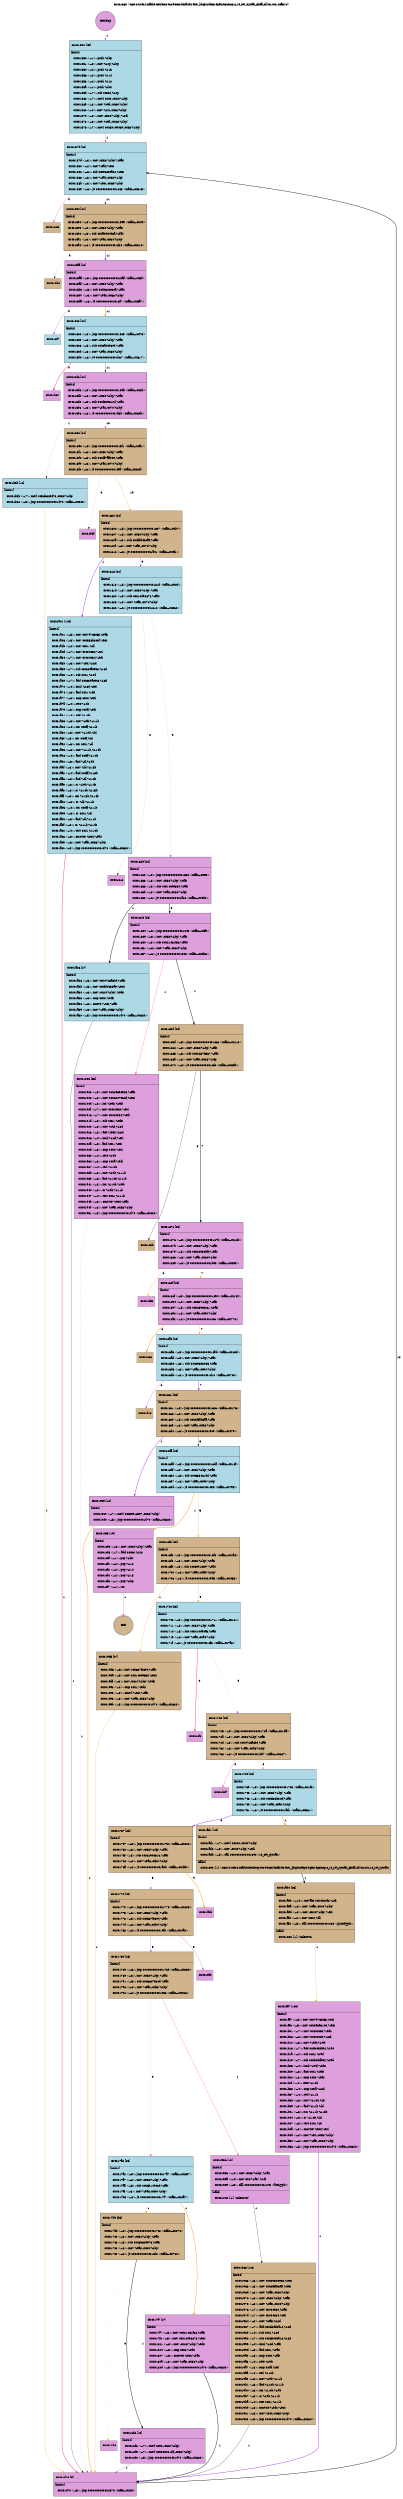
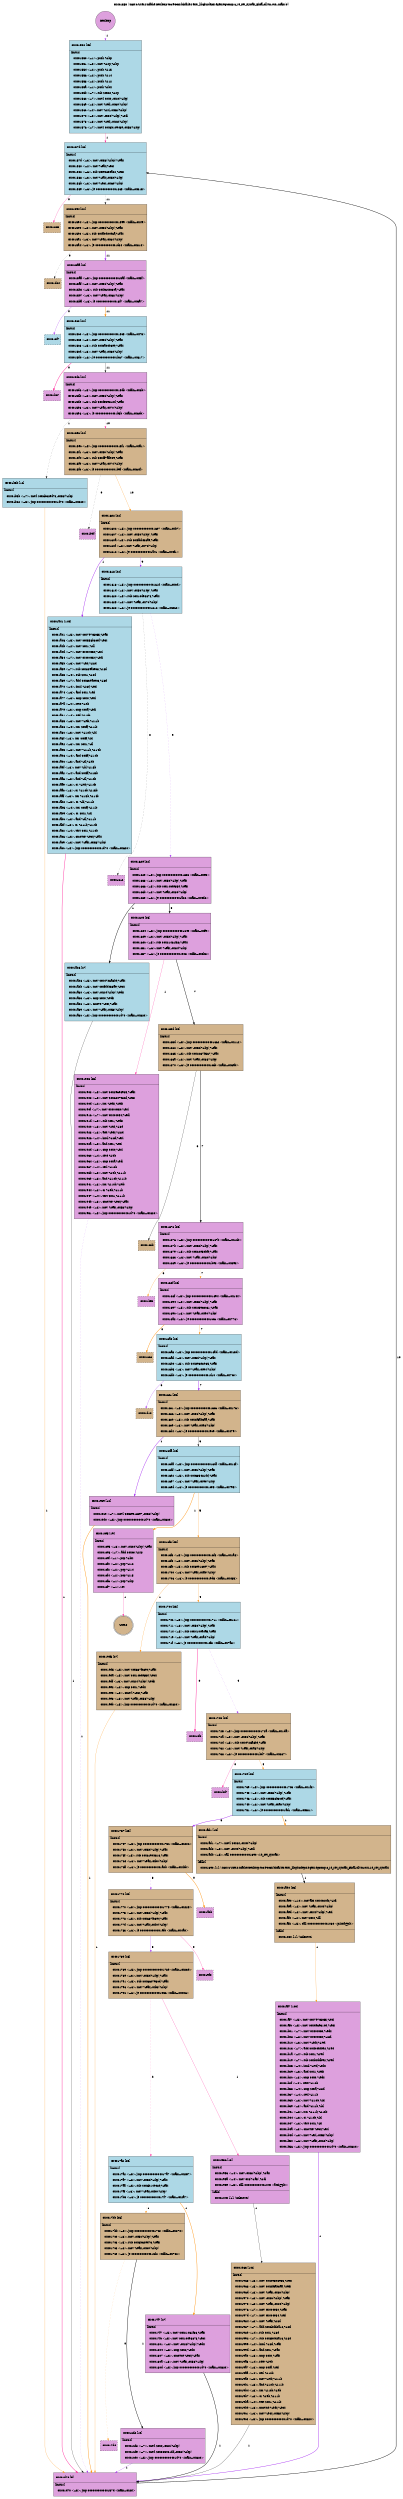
(123, 1625) -> (123, 1625)
